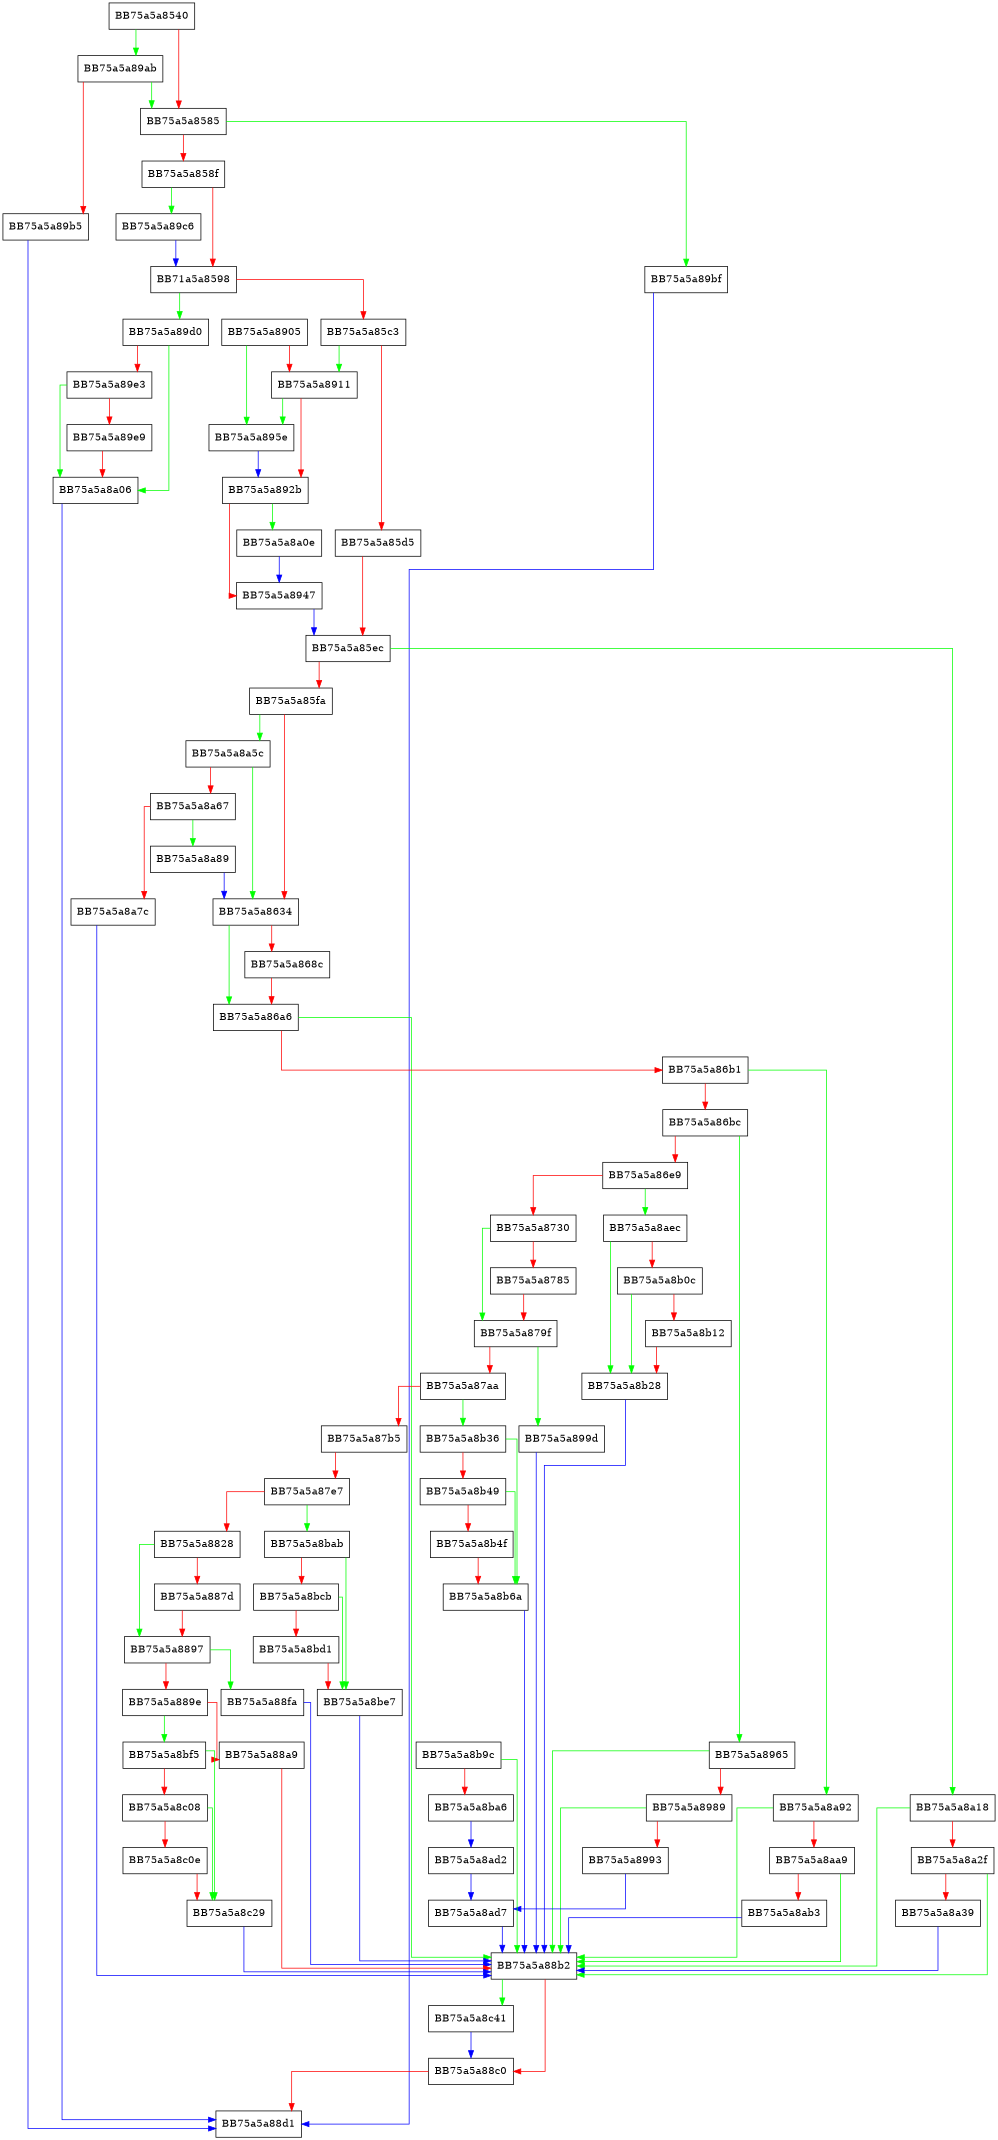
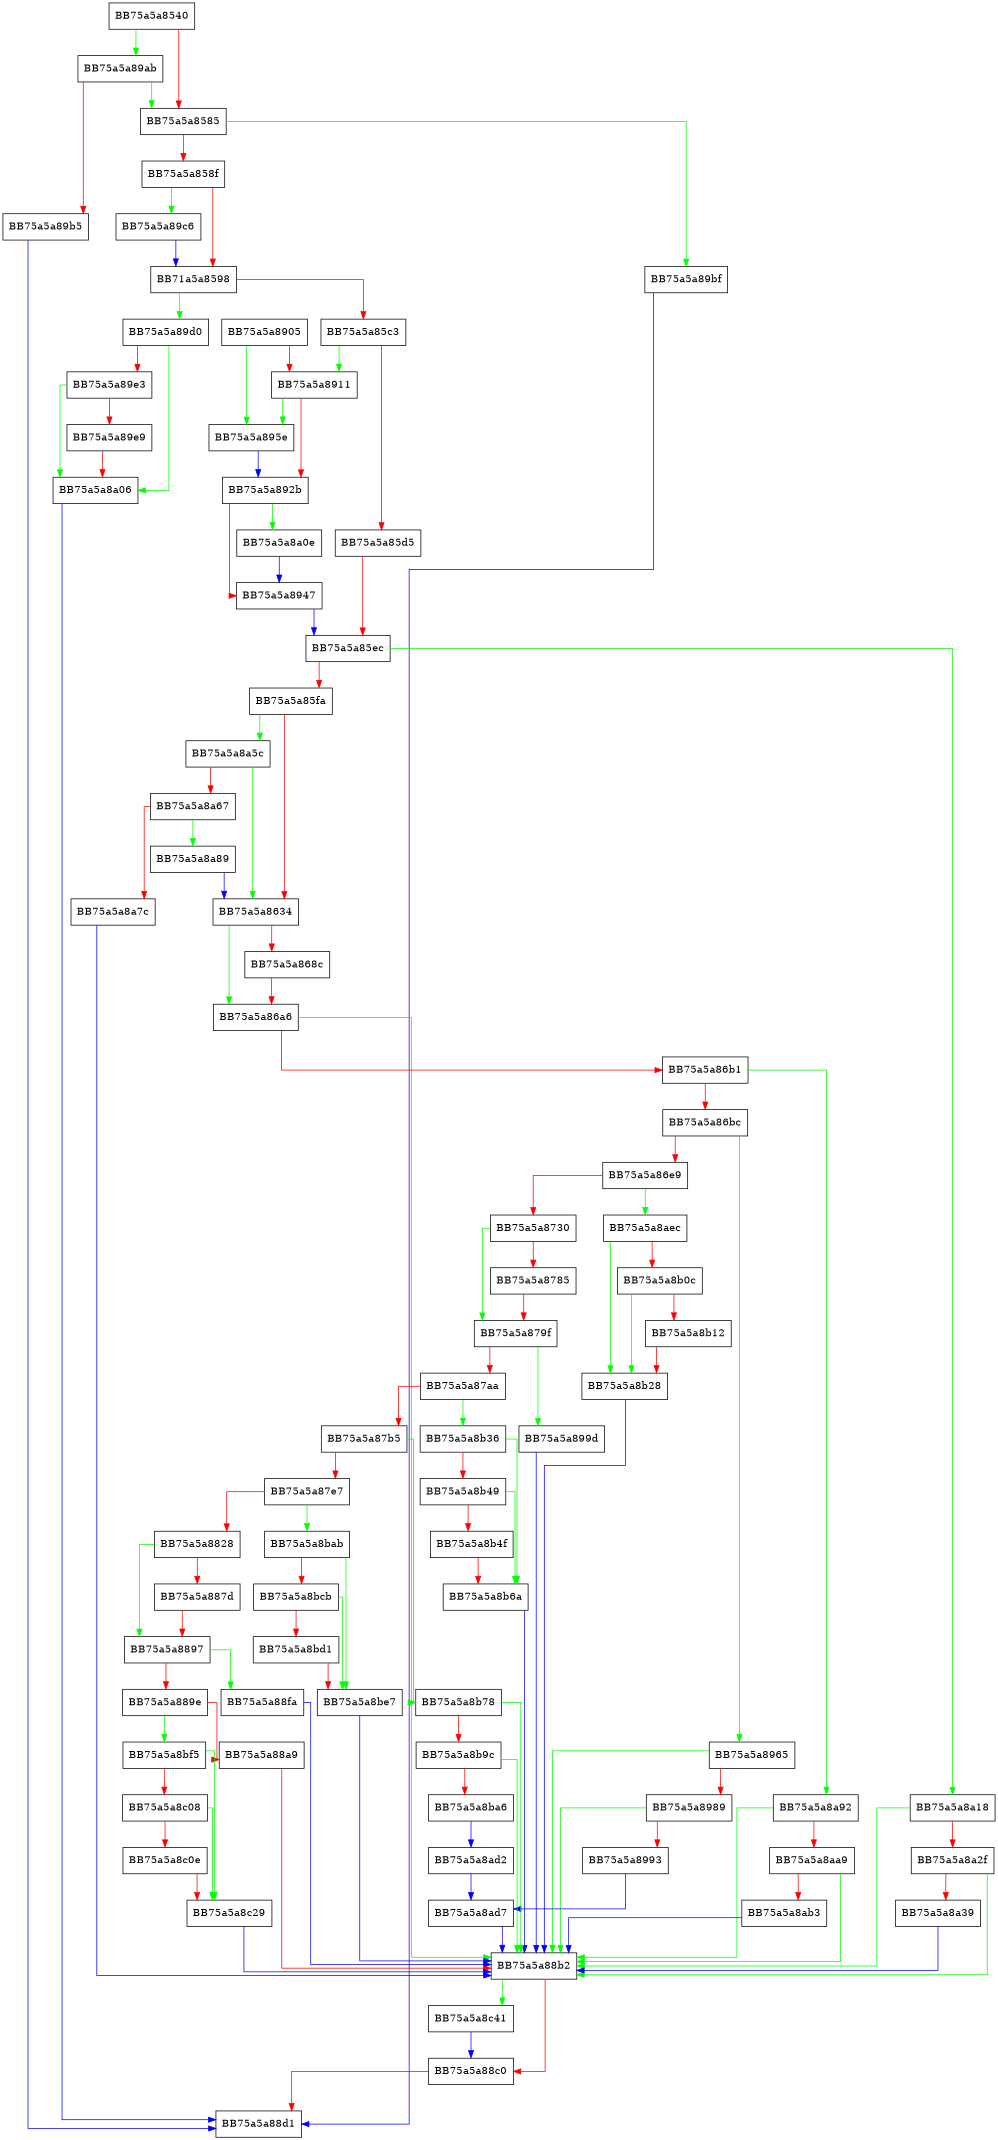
none -> (459, 1703)
